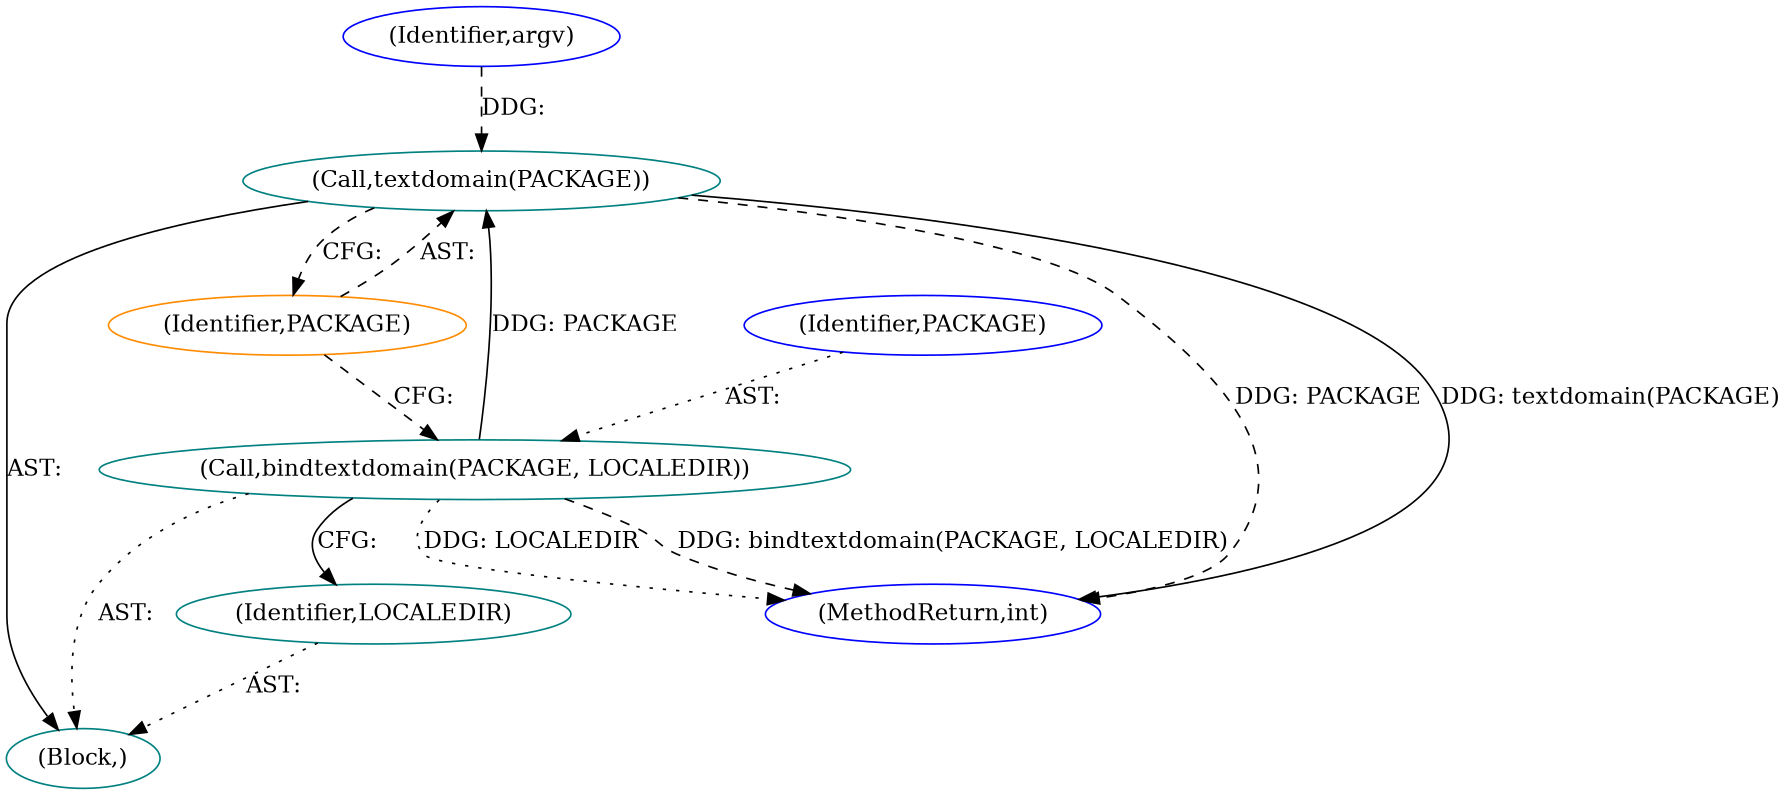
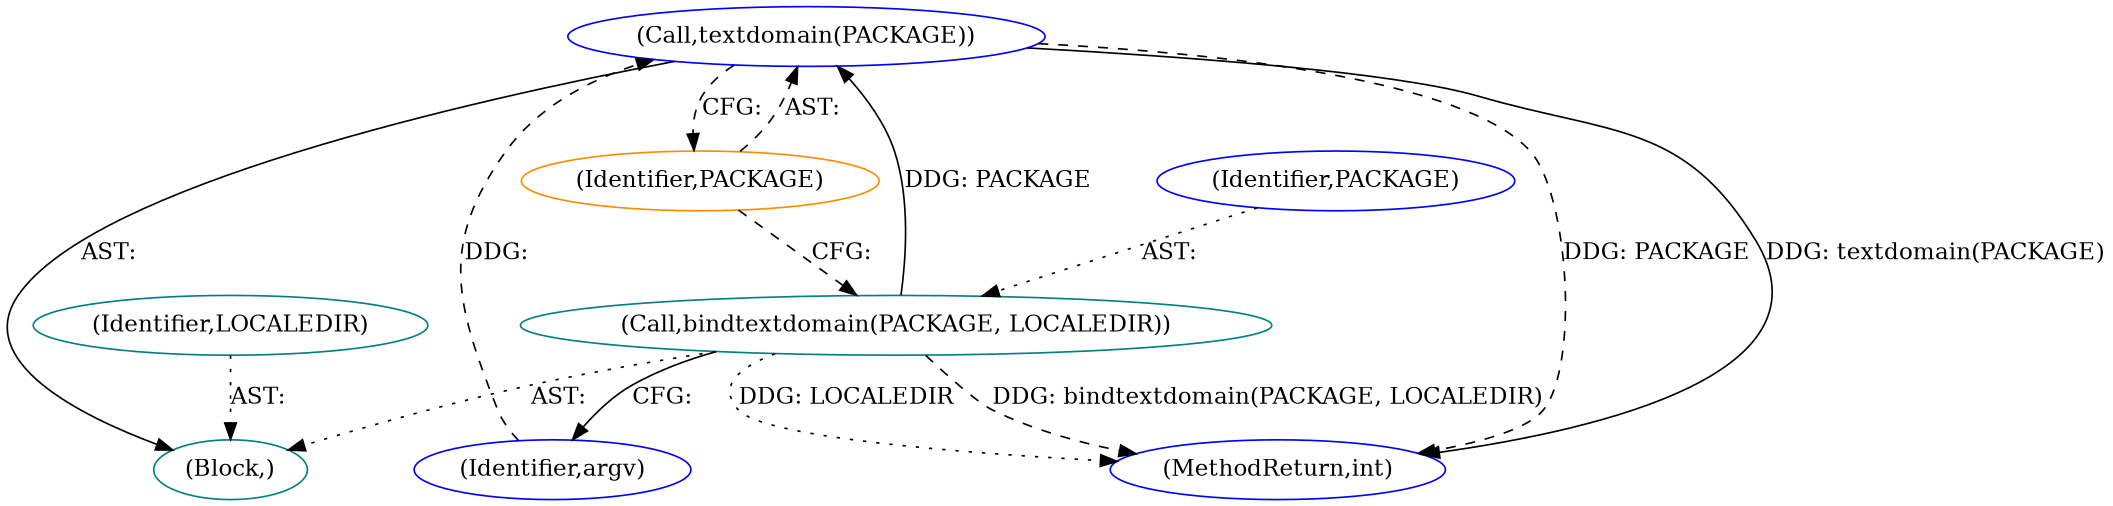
(482, 181) -> (806, 37)
(318, 529) -> (644, 379)
